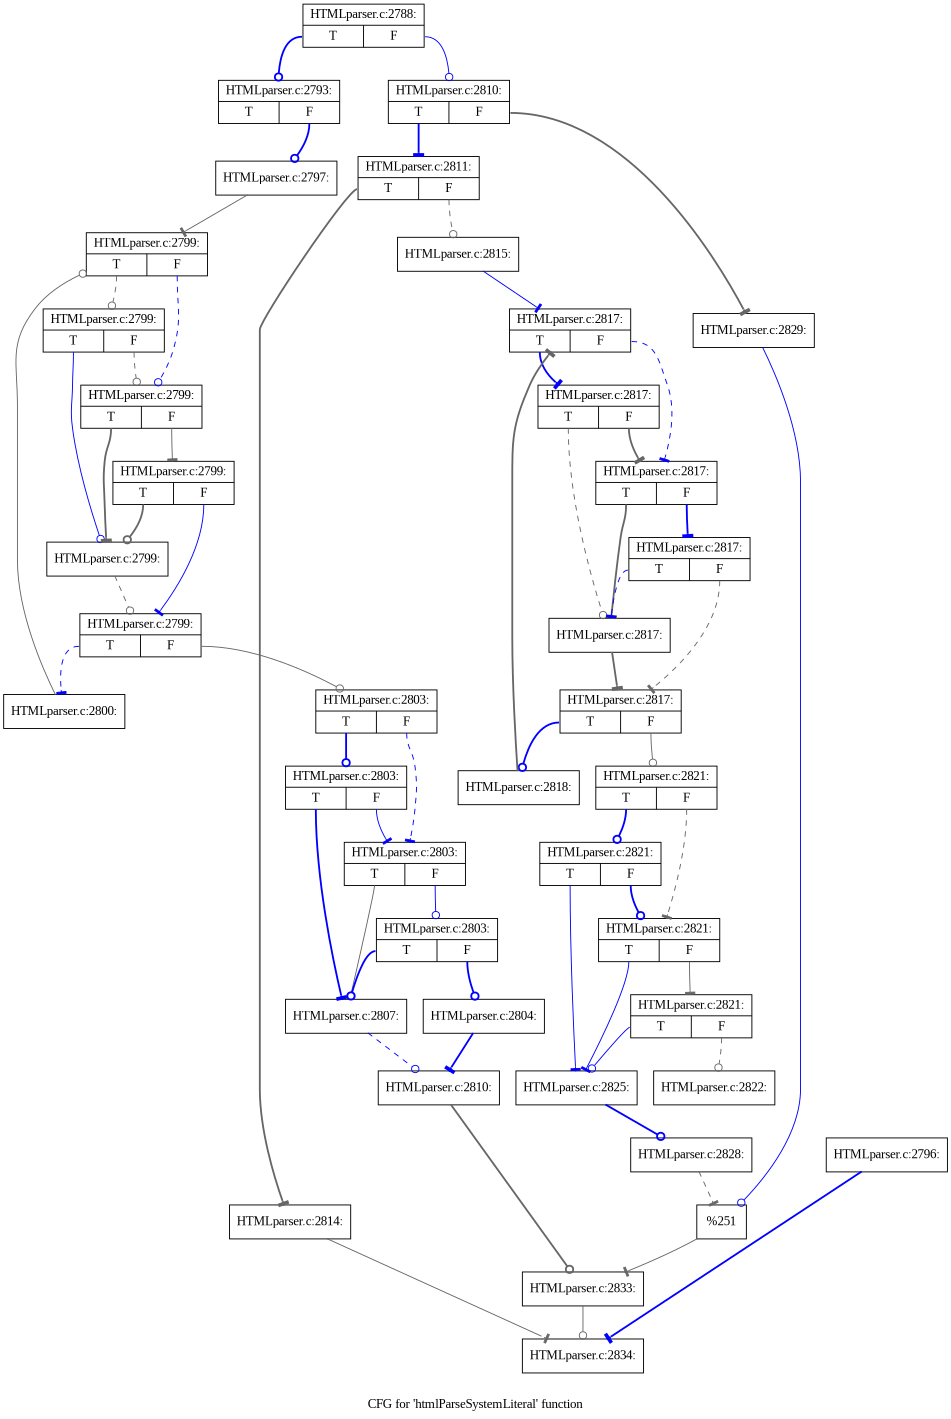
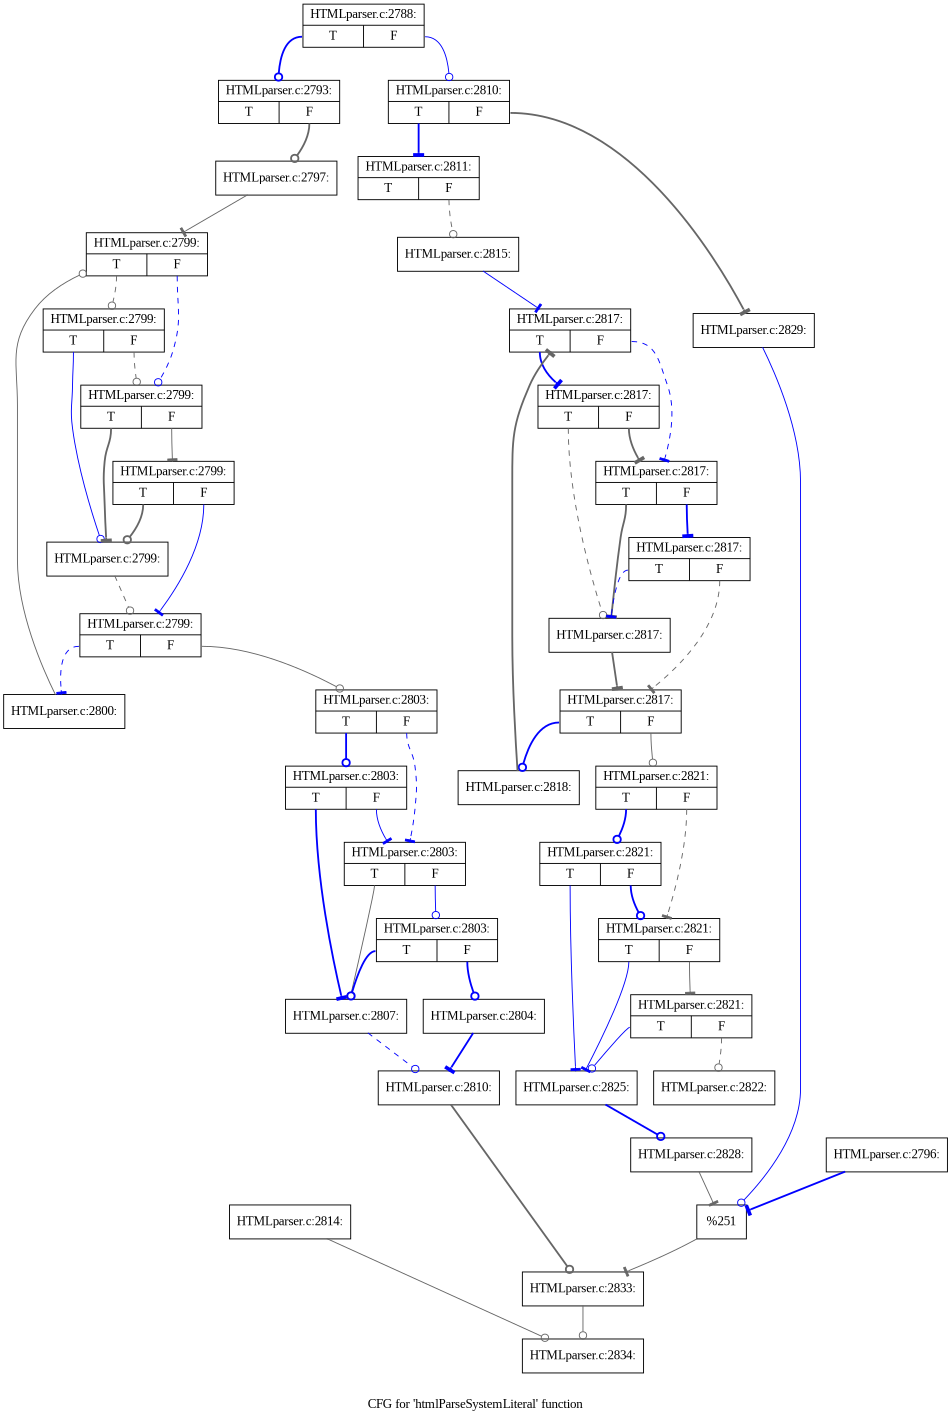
(306, 140) -> (306, 140)
(260, 681) -> none
(706, 1186) -> (706, 1186)
(736, 1254) -> (798, 1190)
(434, 1287) -> (434, 1287)
